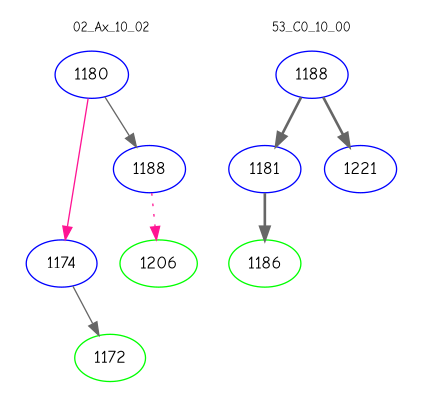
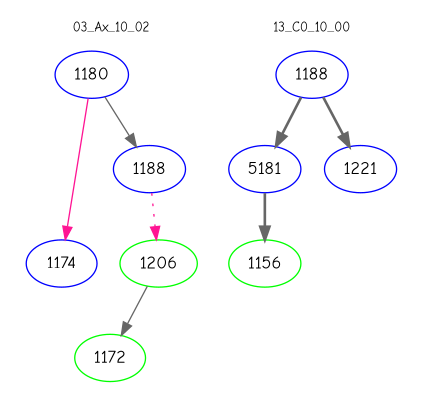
(111, 28) -> (111, 28)
(312, 28) -> (312, 28)
(265, 169) -> (265, 169)
(265, 264) -> (265, 264)
(83, 305) -> (137, 305)
